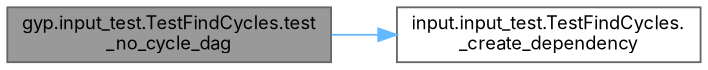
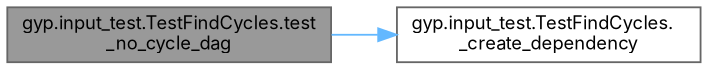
(549, 35) -> (549, 35)
